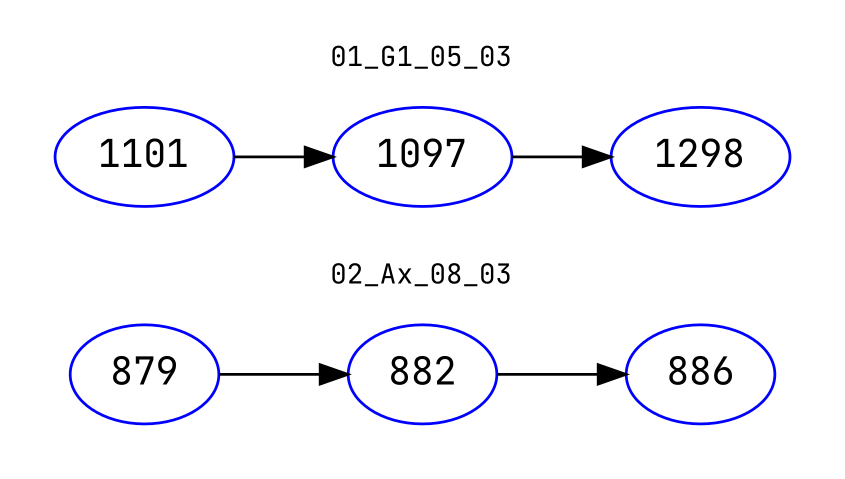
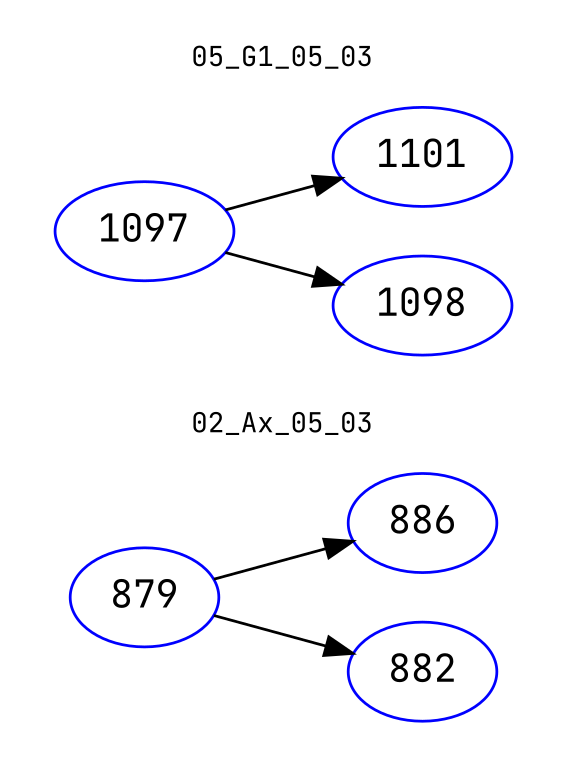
(423, 59) -> (284, 59)
(269, 157) -> (270, 198)
(701, 157) -> (423, 306)
(423, 277) -> (284, 425)
(547, 374) -> (270, 564)
